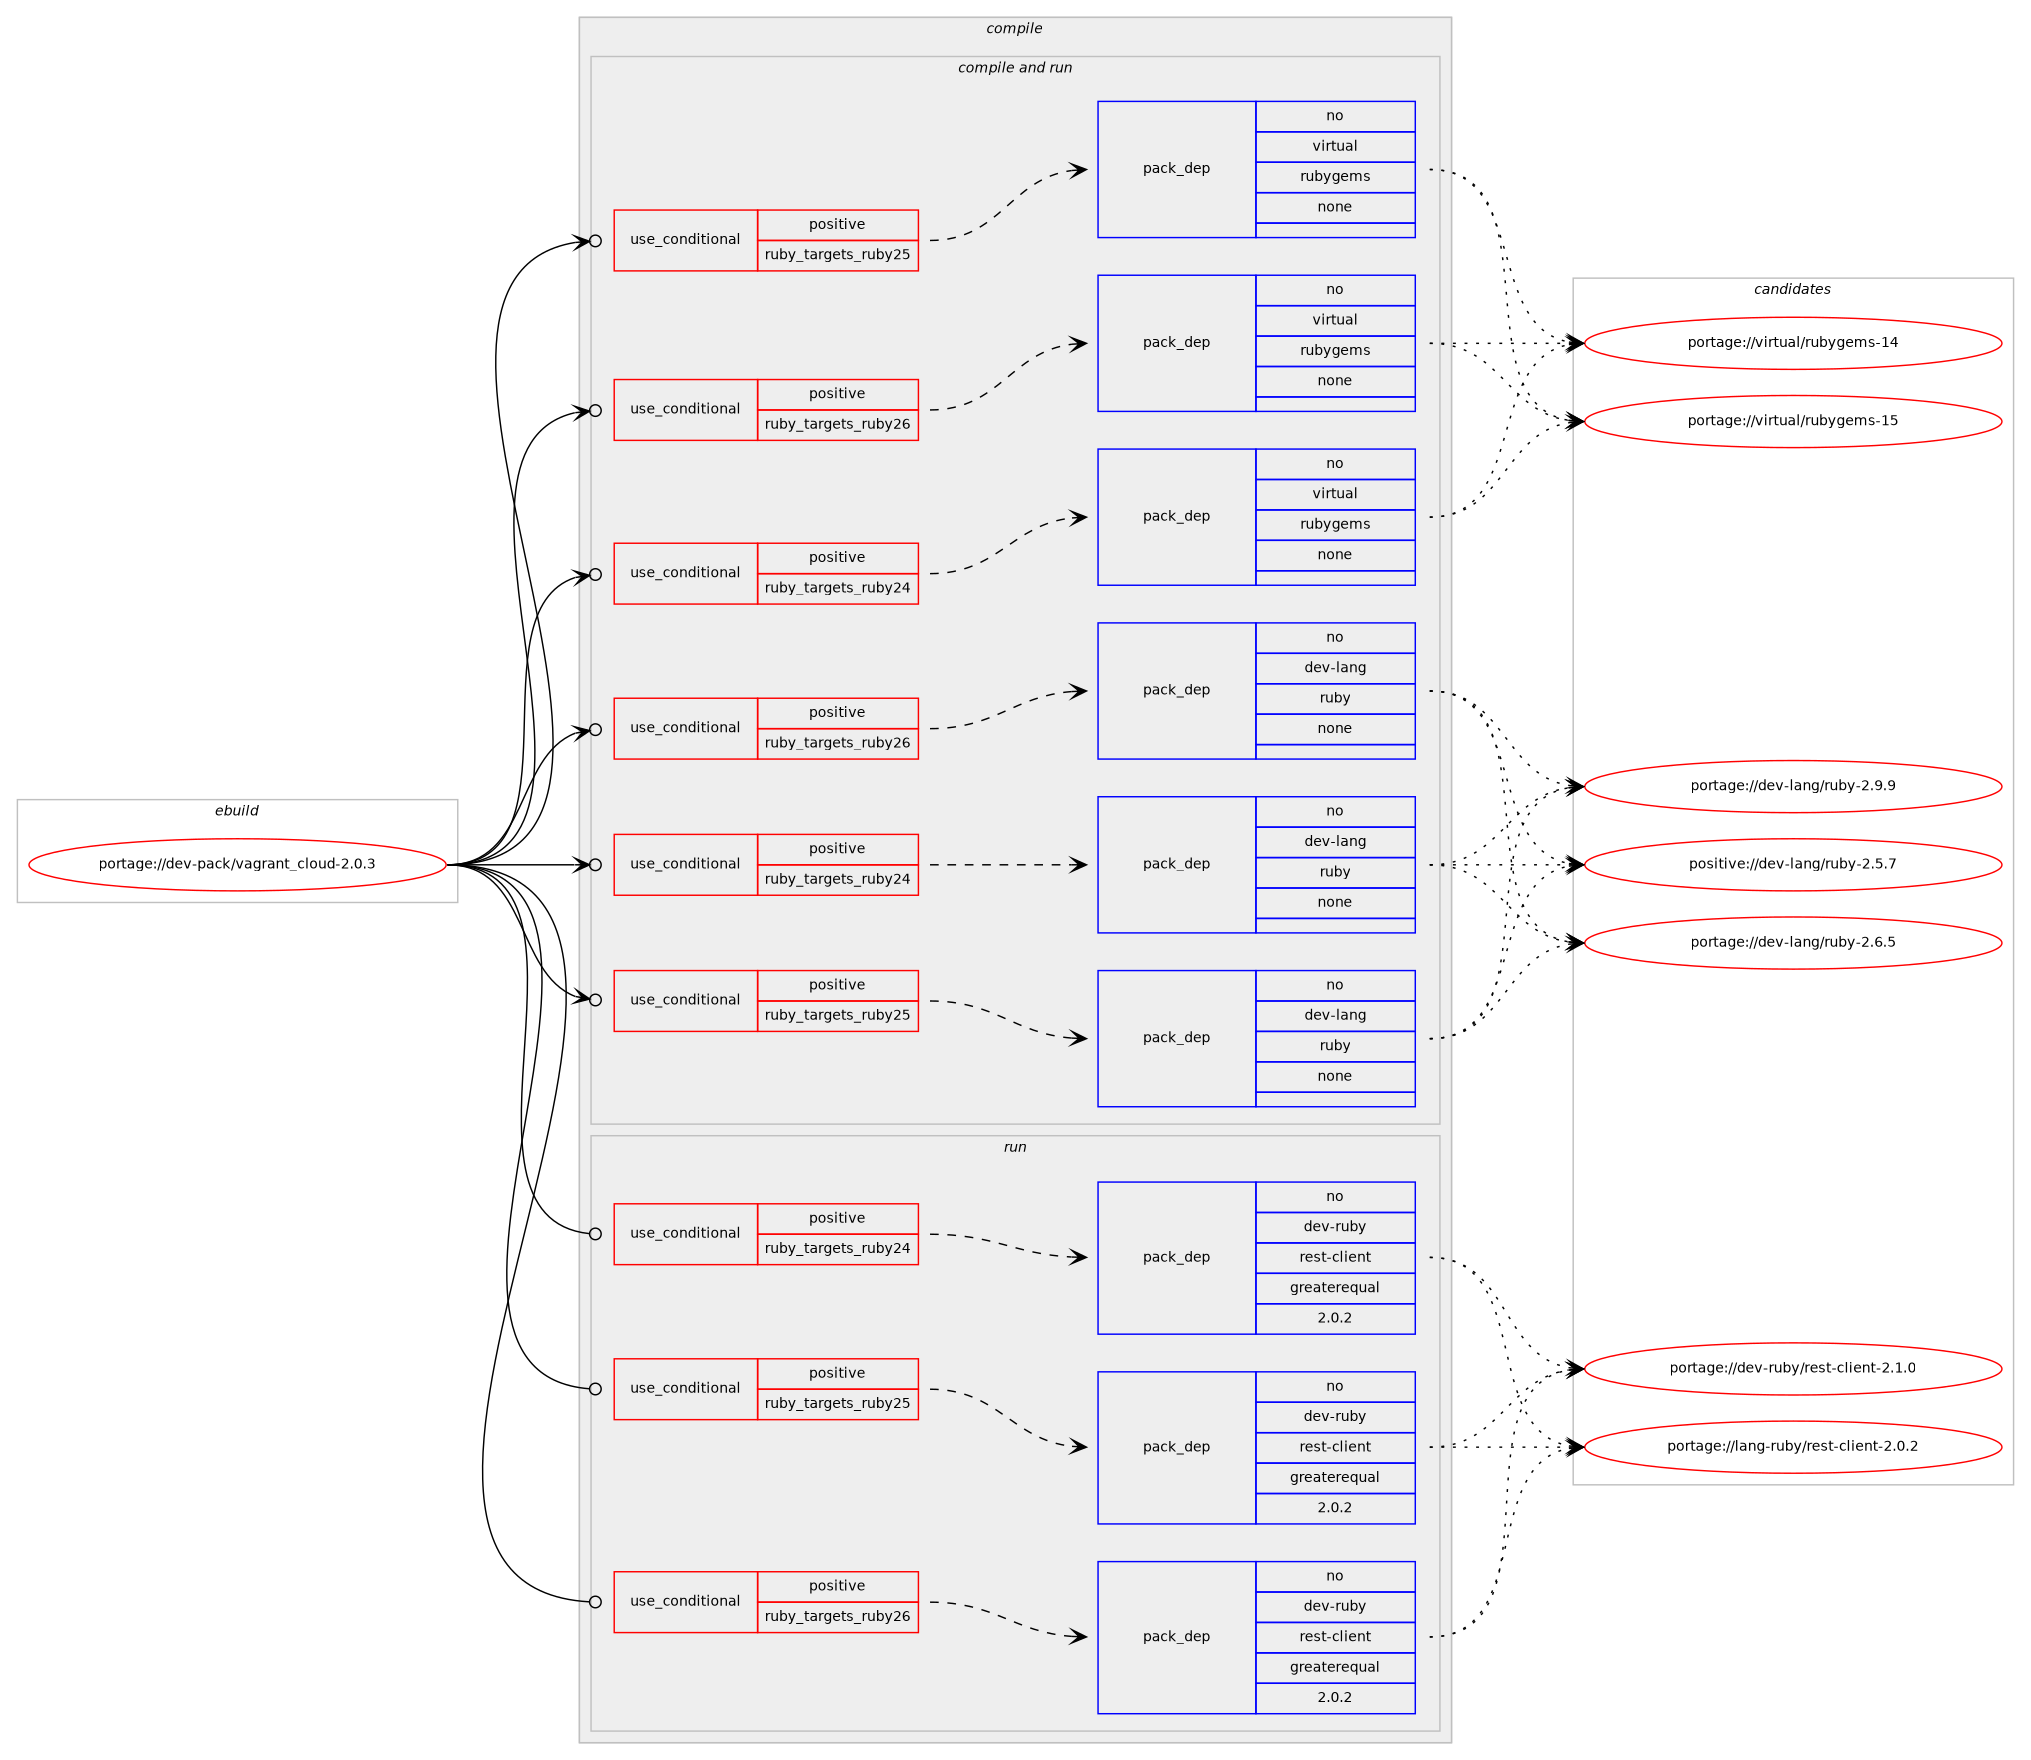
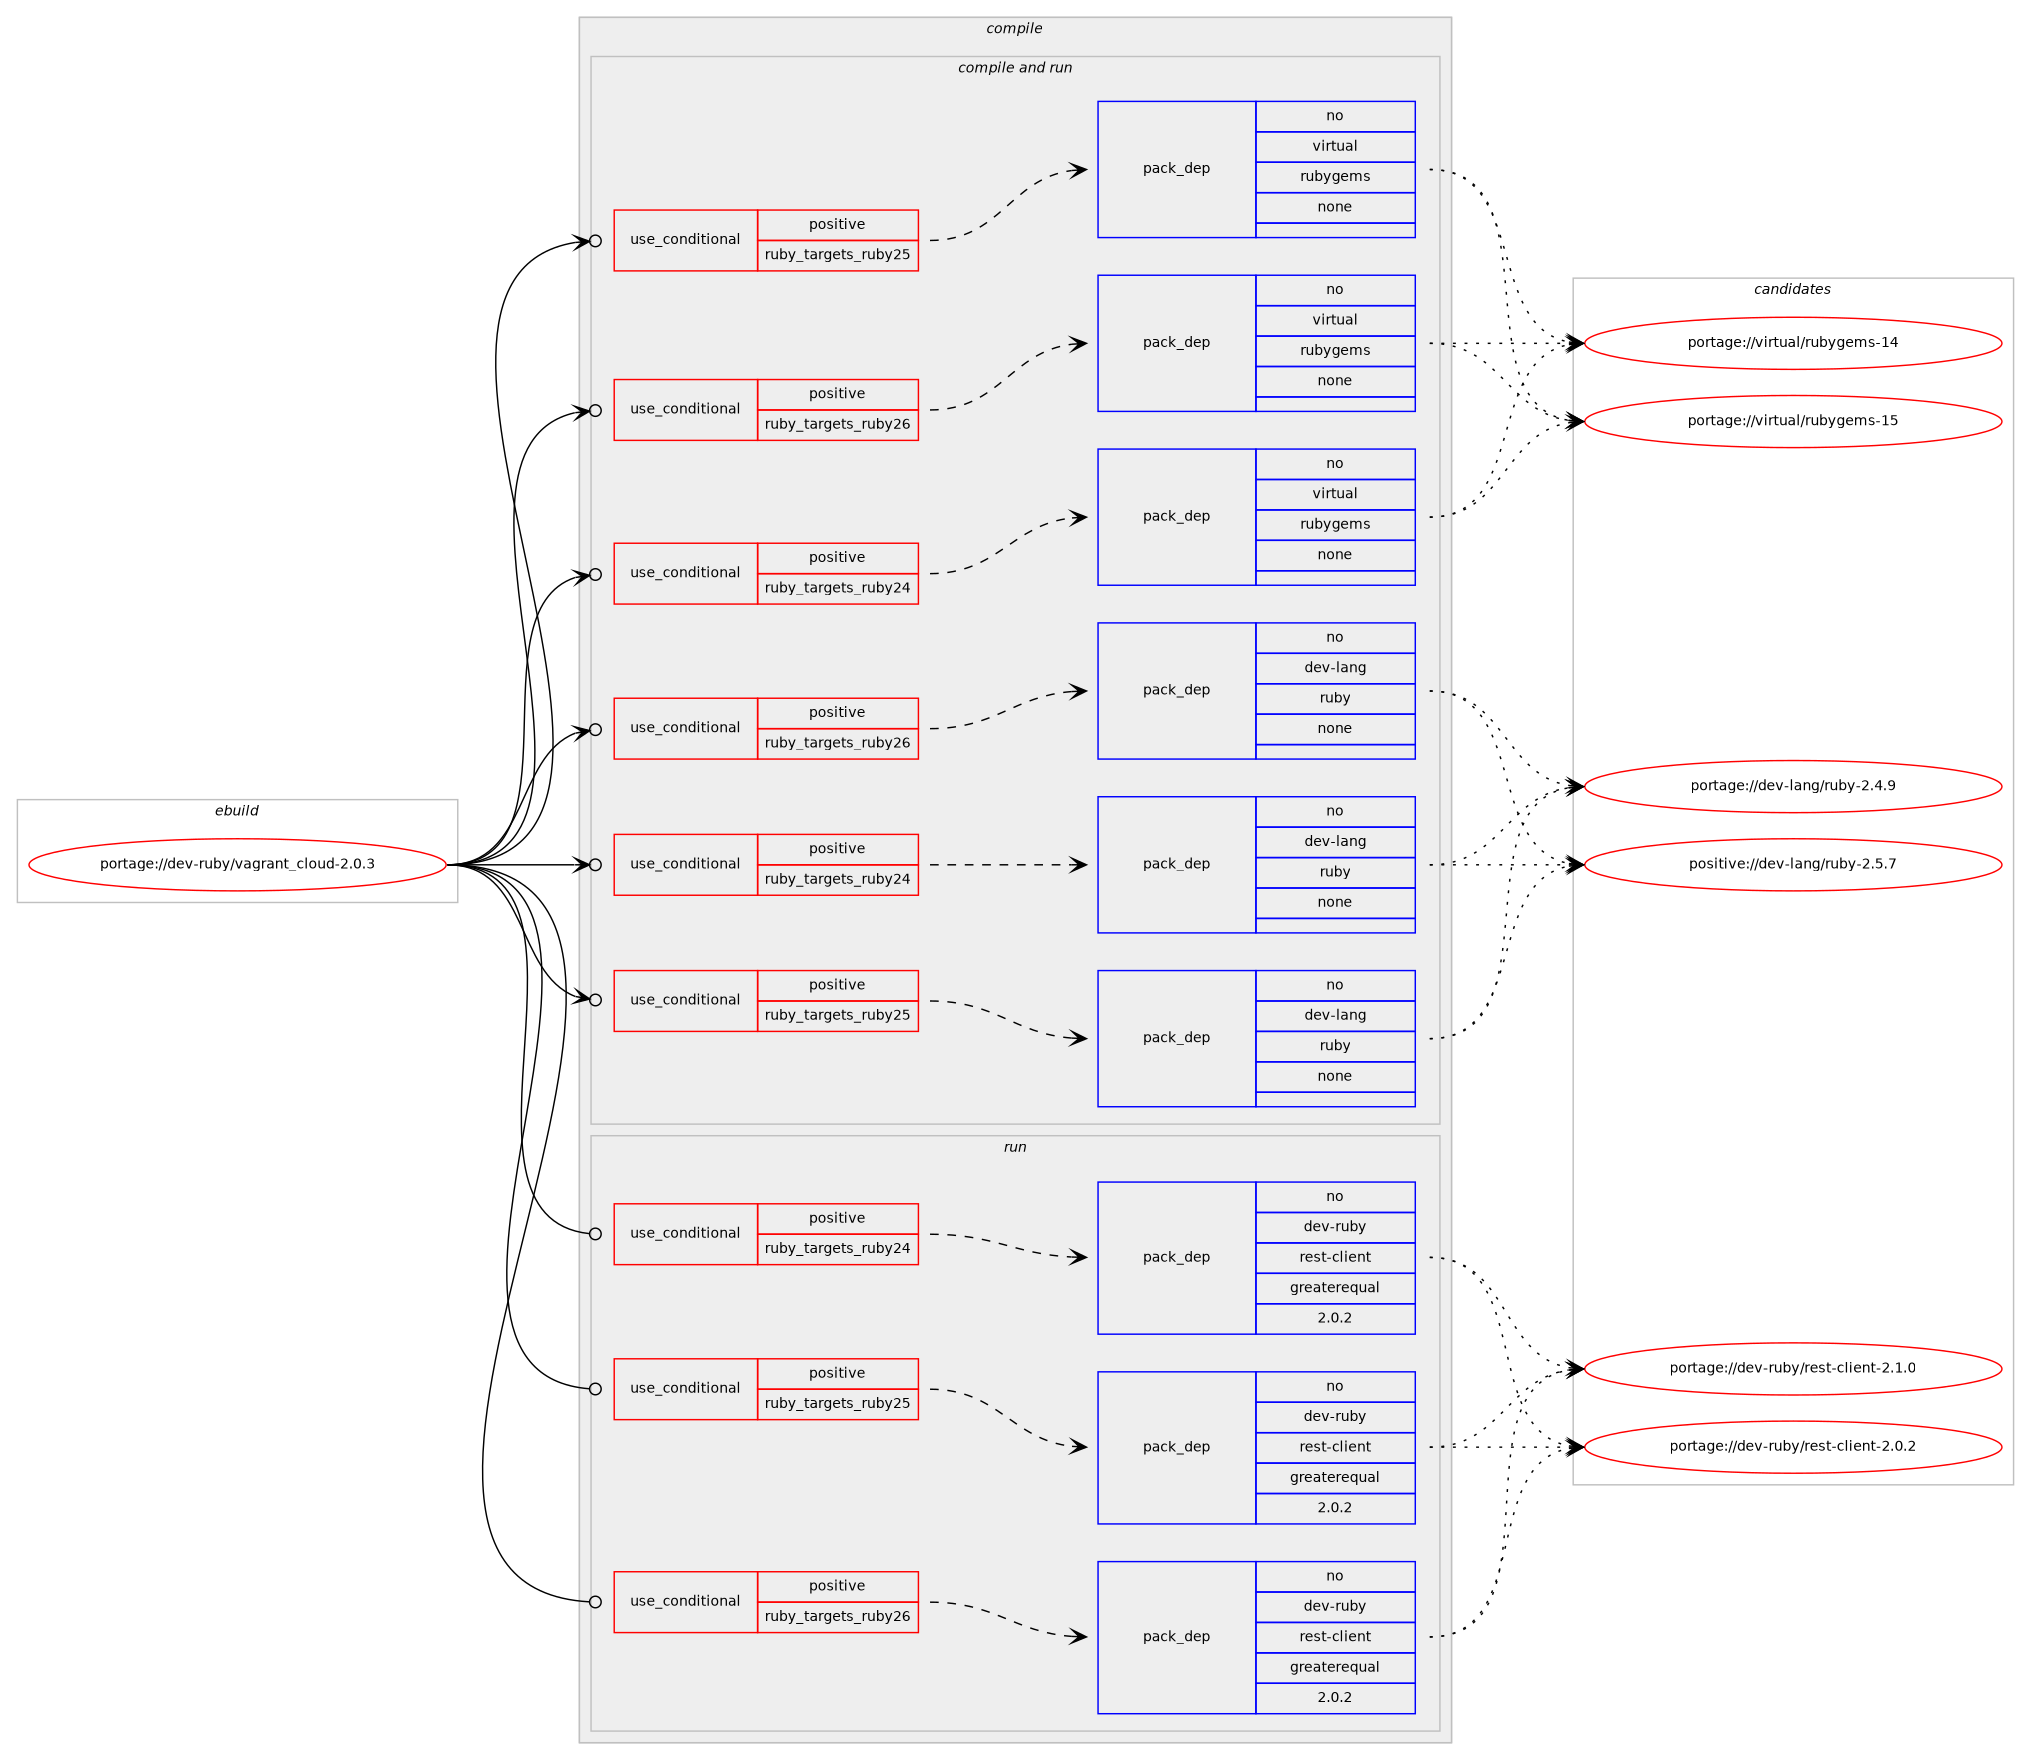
(1793, 787) -> (1793, 787)
(238, 865) -> (238, 865)
(1793, 943) -> none
(1793, 1447) -> (1793, 1447)
